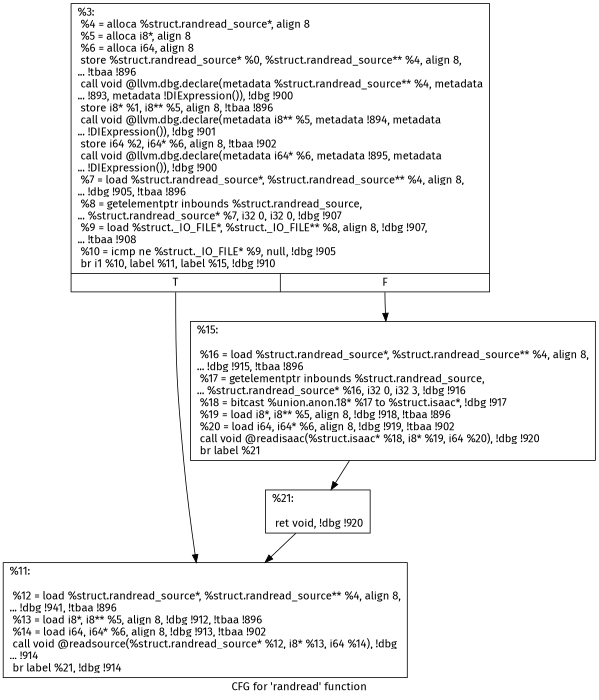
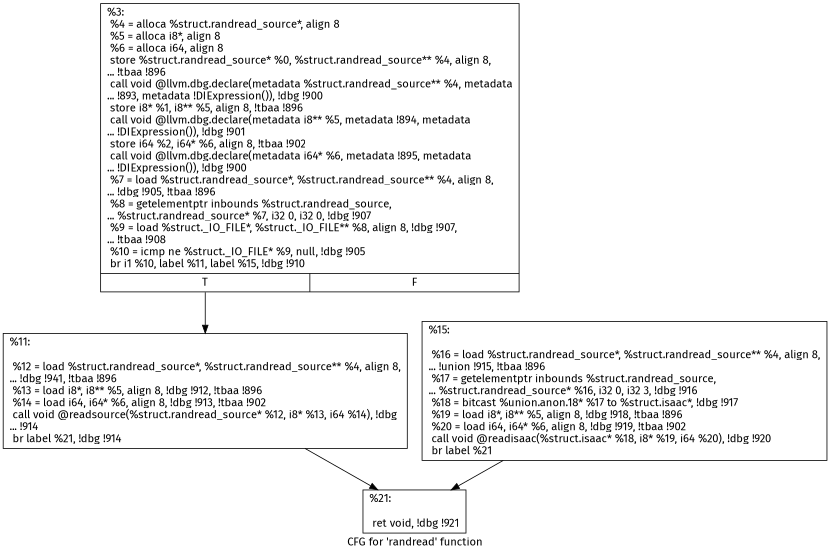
(385, 303) -> none
(250, 367) -> (487, 367)
(318, 523) -> (414, 523)
(283, 545) -> (338, 467)
